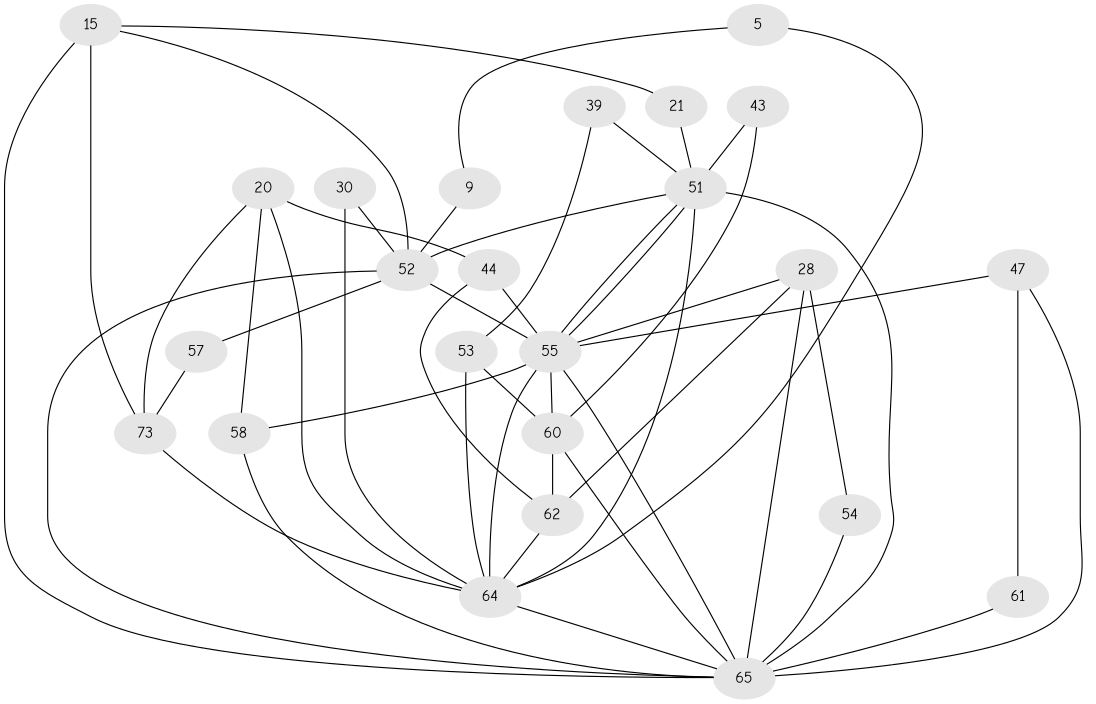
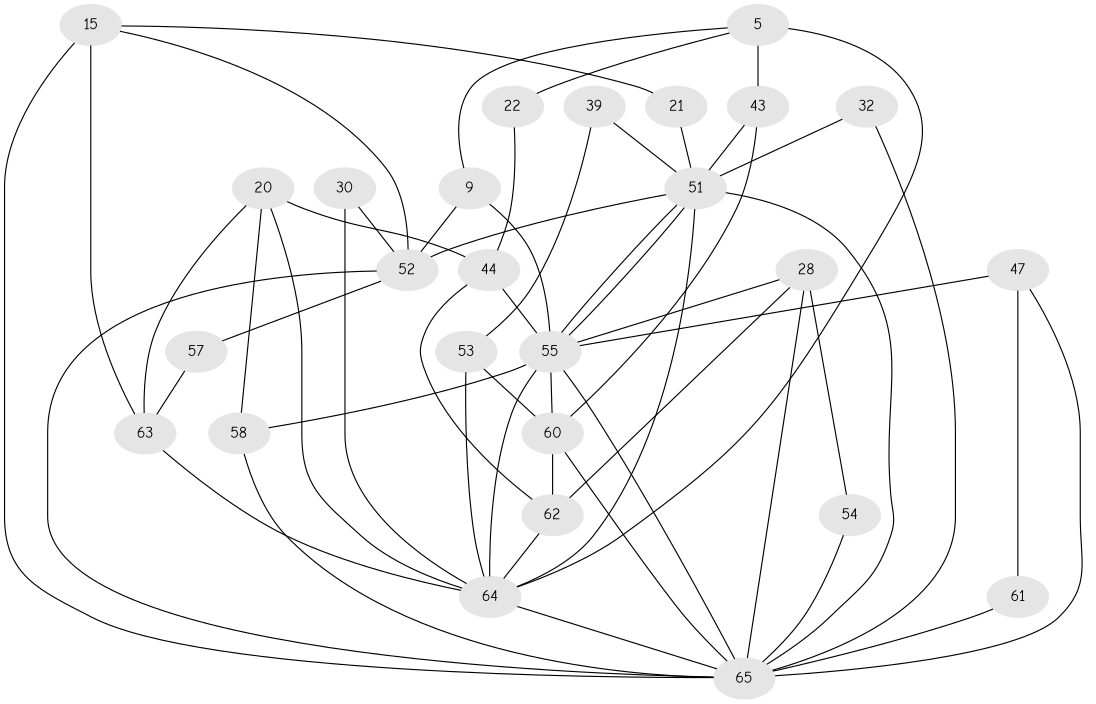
none -> (758, 66)
none -> (513, 107)
none -> (867, 107)
(479, 311) -> (535, 260)
(145, 433) -> (145, 433)
